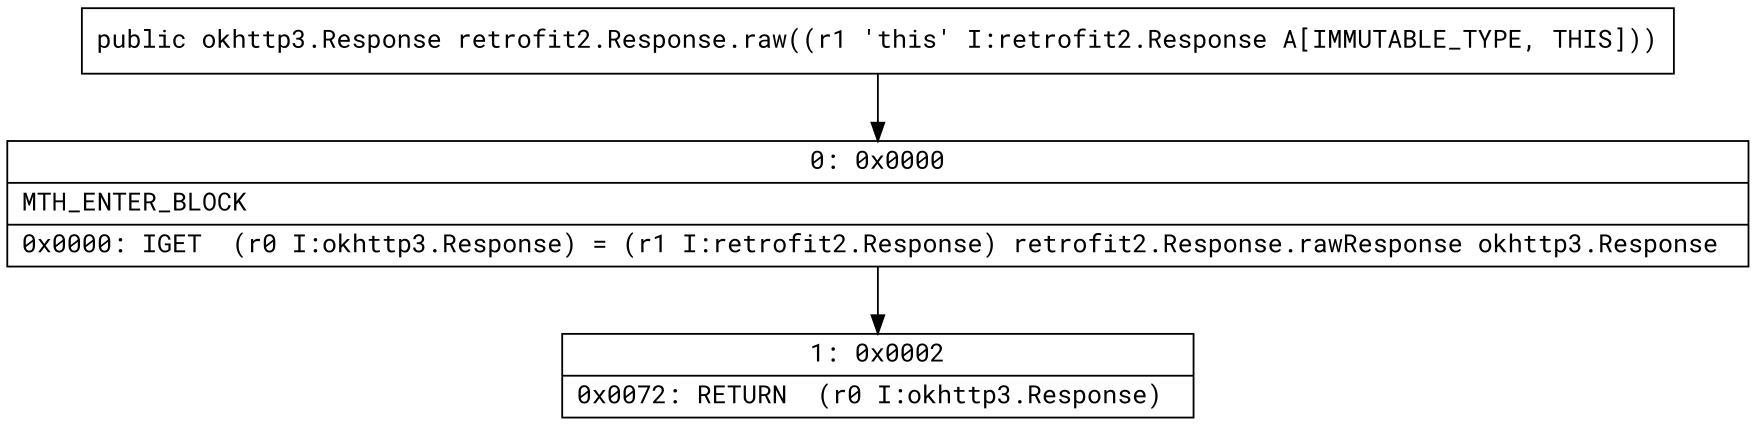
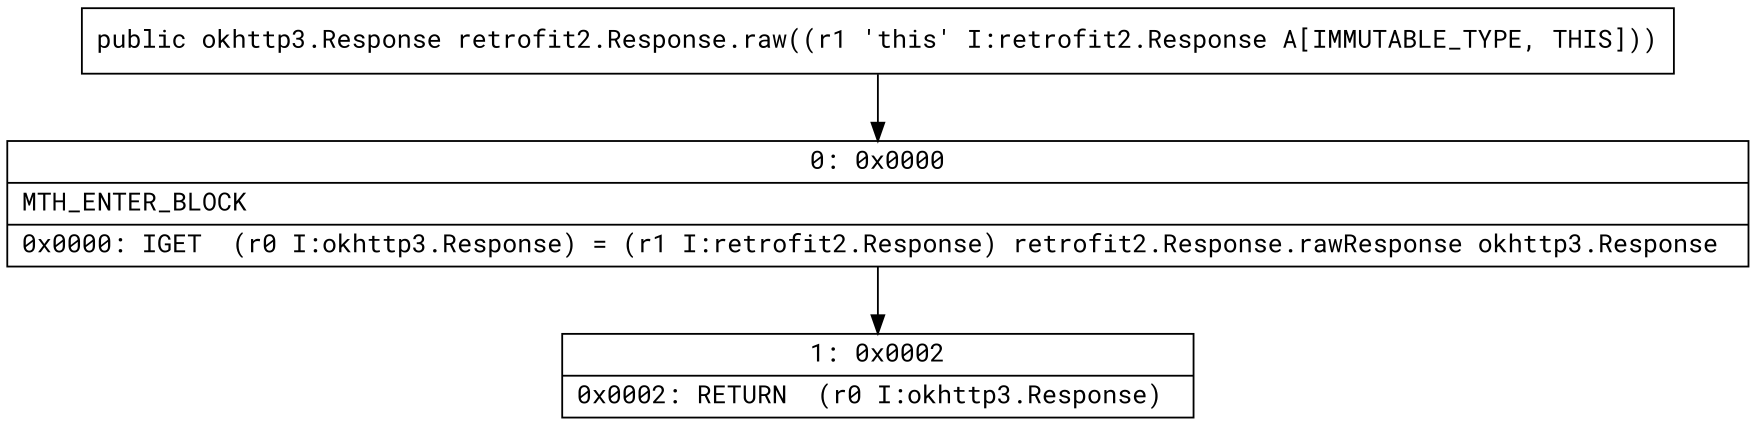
(878, 396) -> (878, 396)
